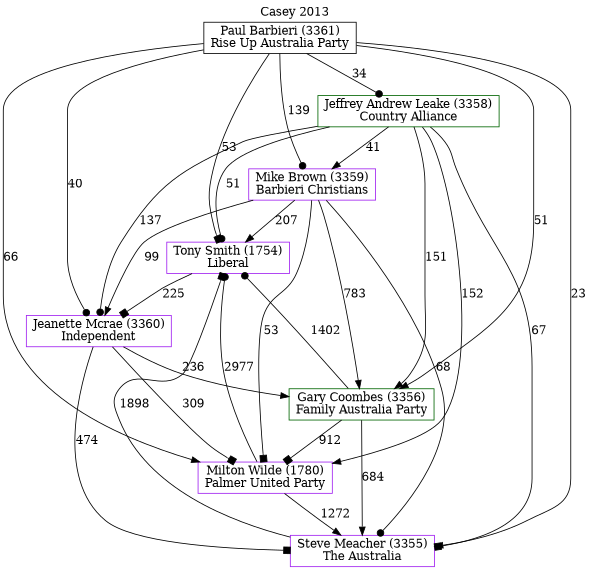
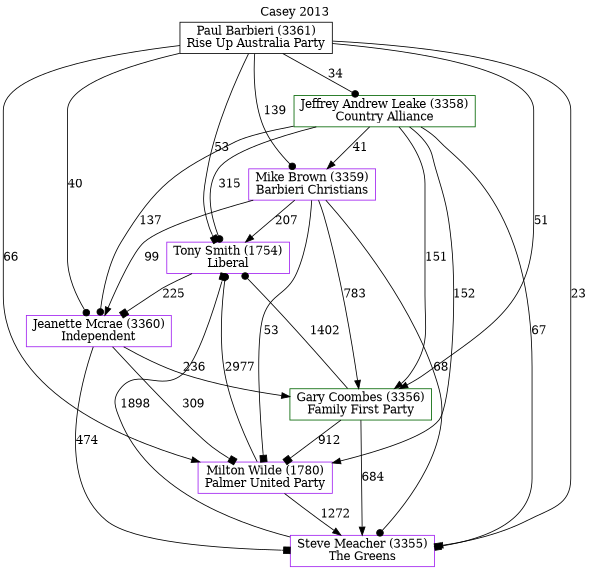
(233, 184) -> (230, 184)
(362, 404) -> (361, 404)
(362, 551) -> (362, 551)
